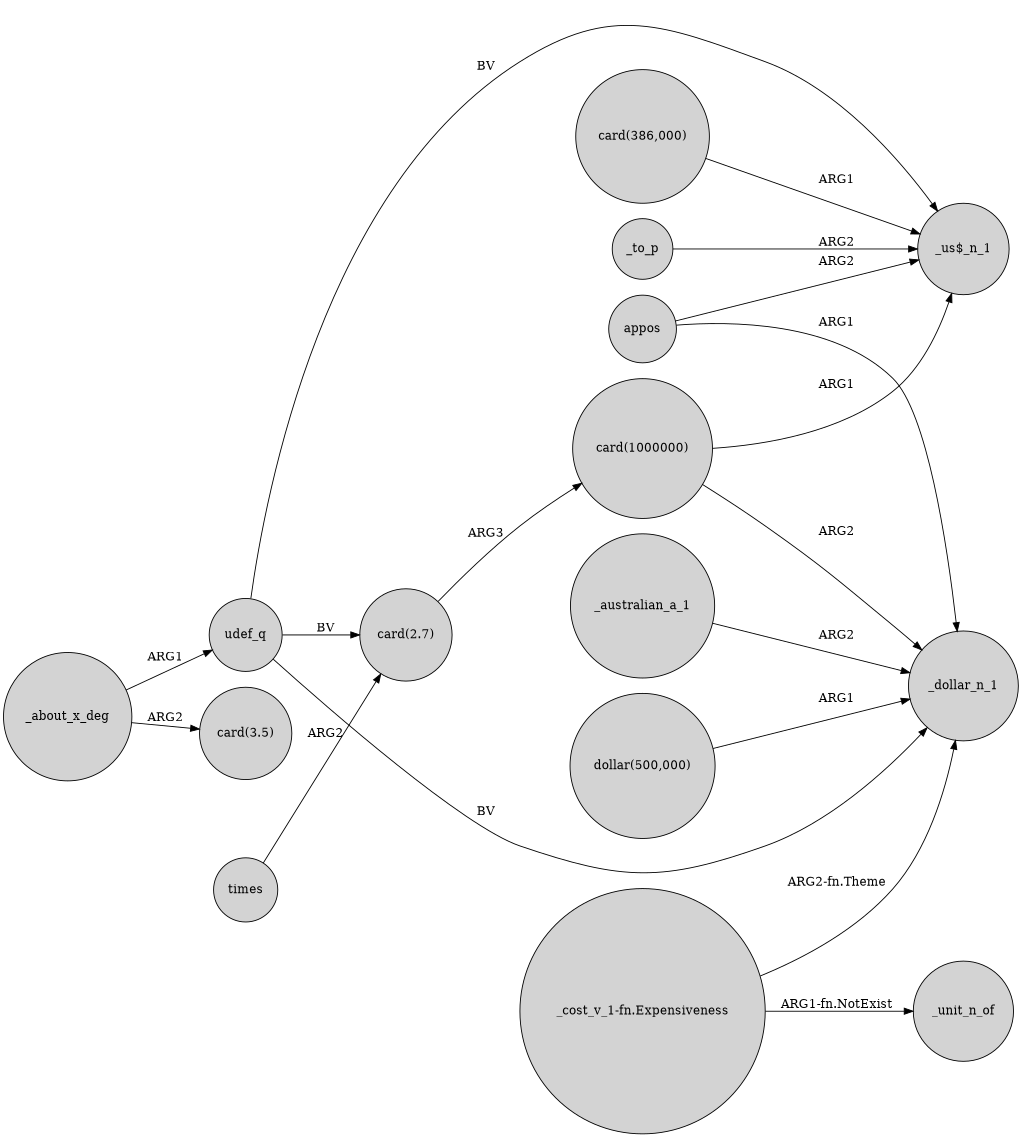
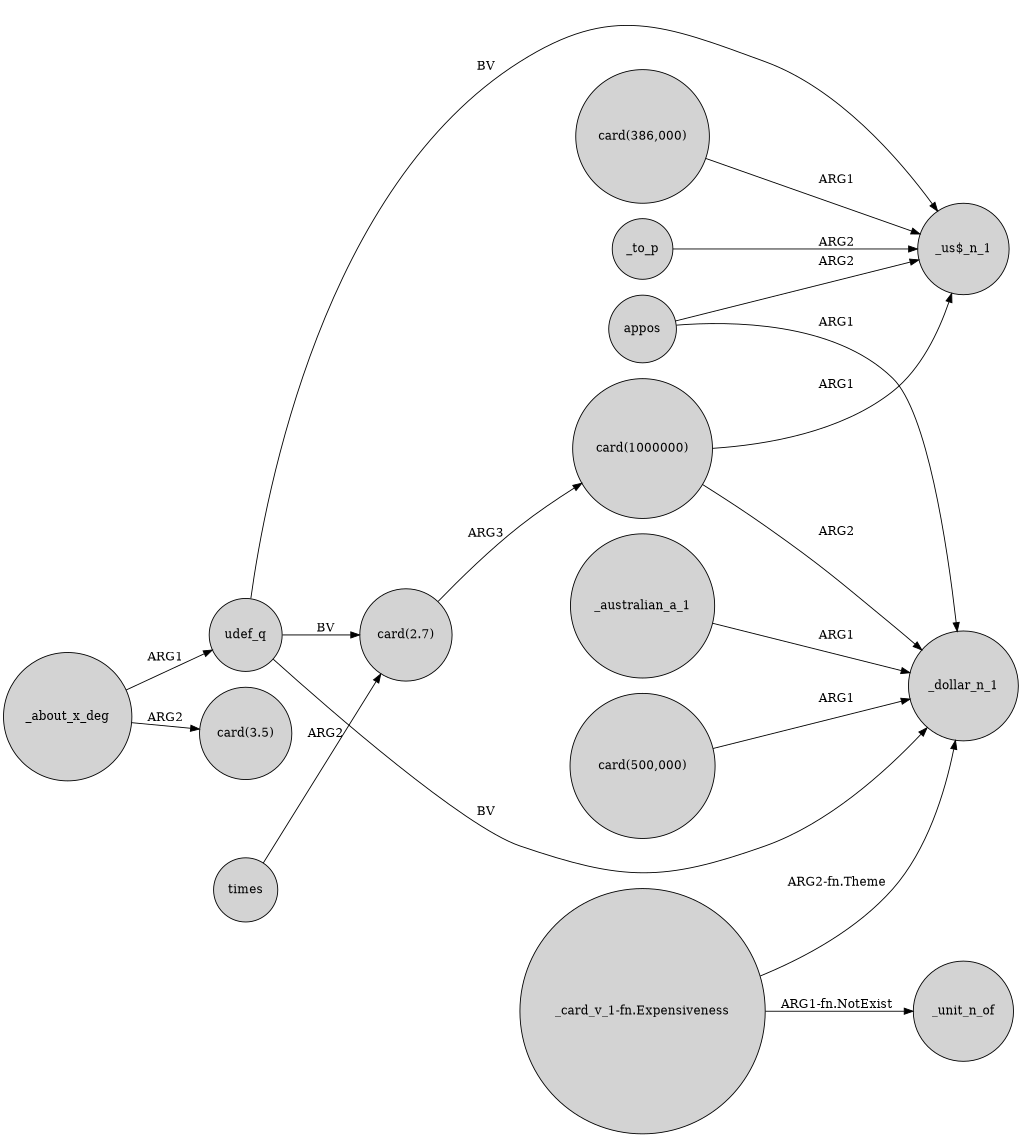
(837, 635) -> (837, 635)
(643, 766) -> (643, 766)
(643, 1011) -> (643, 1011)
